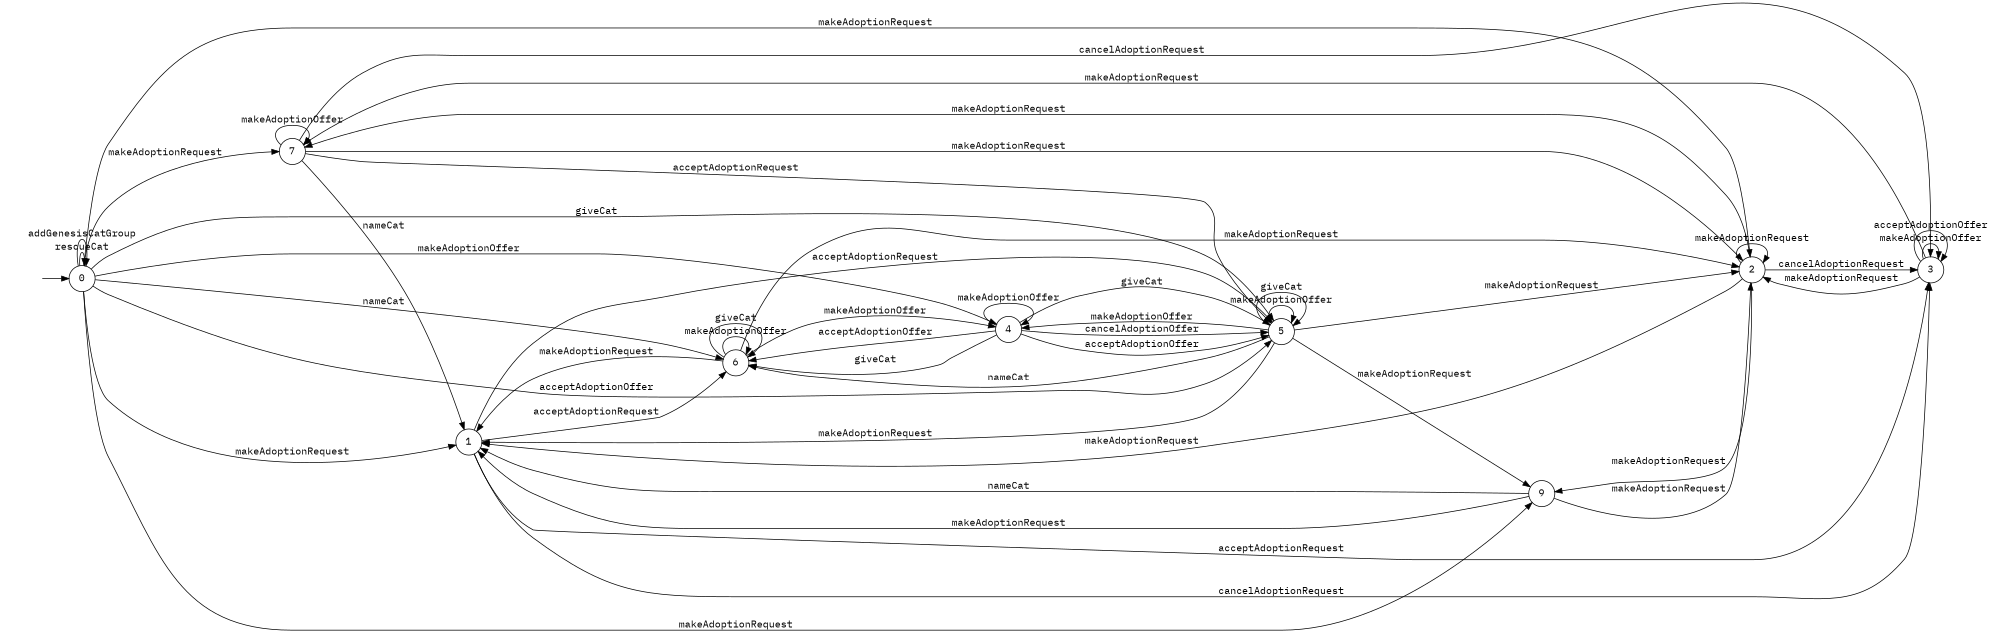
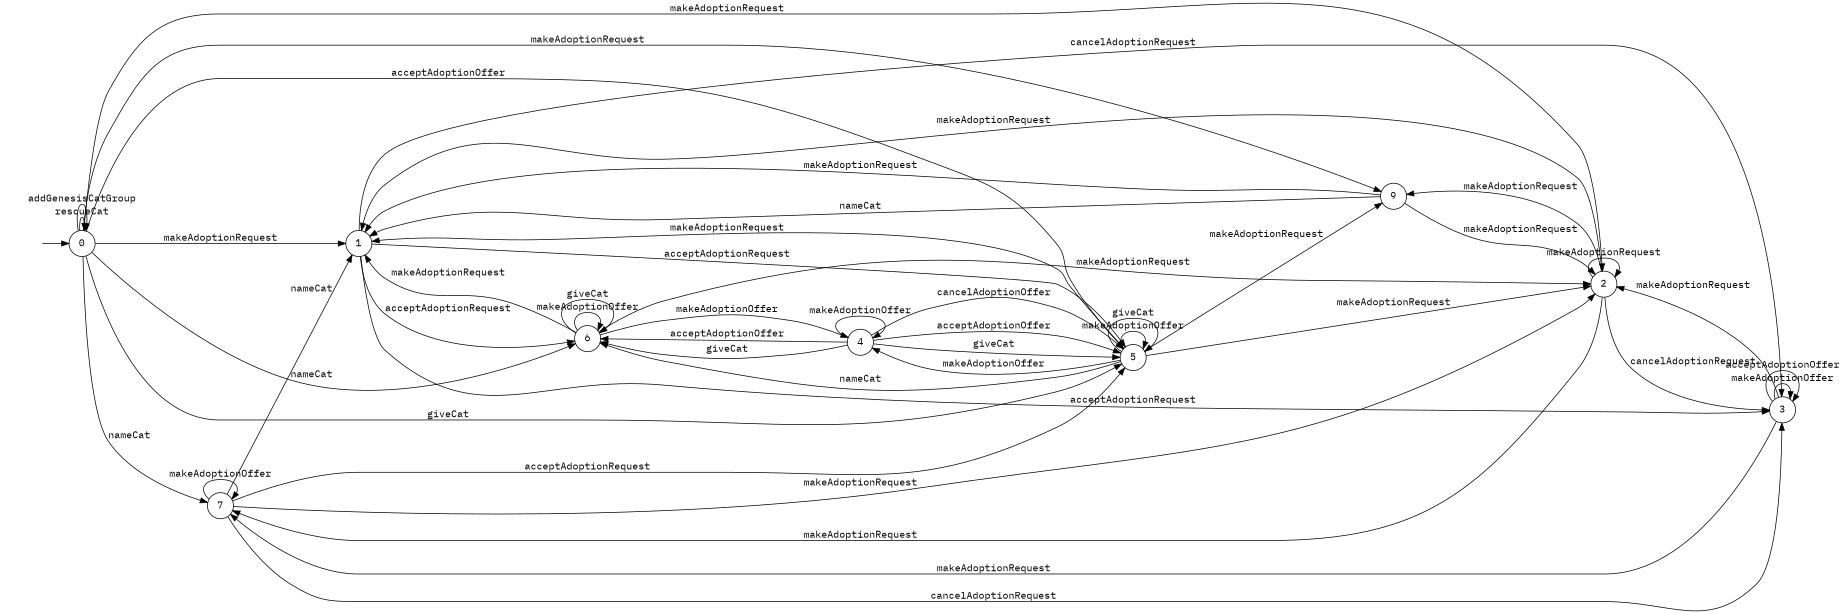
(165, 153) -> (129, 436)
(545, 254) -> none
